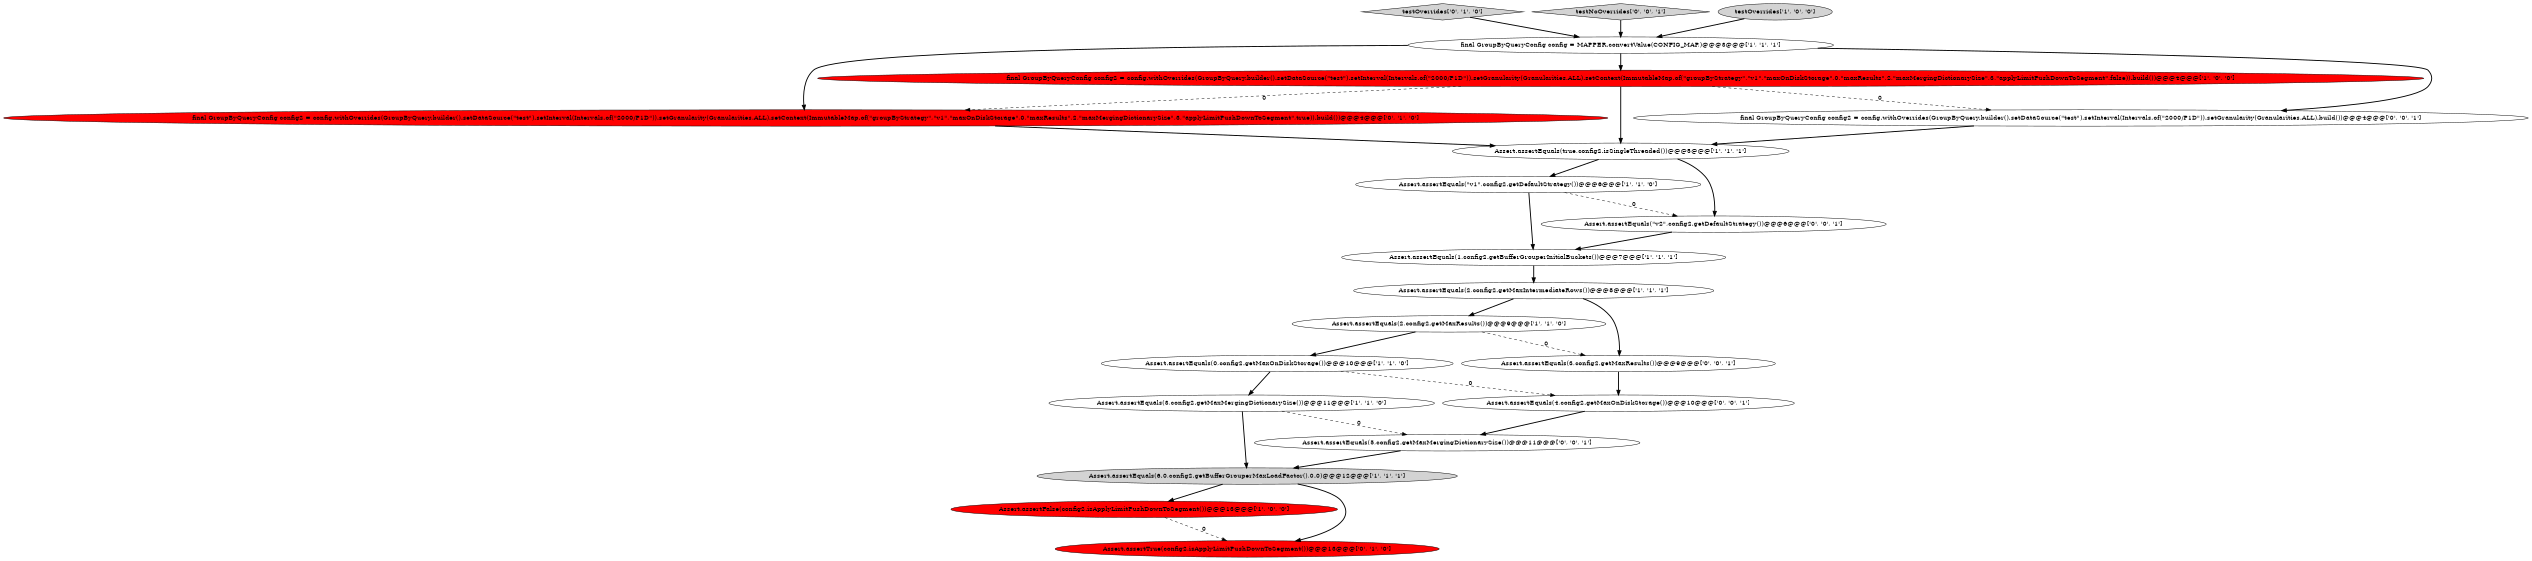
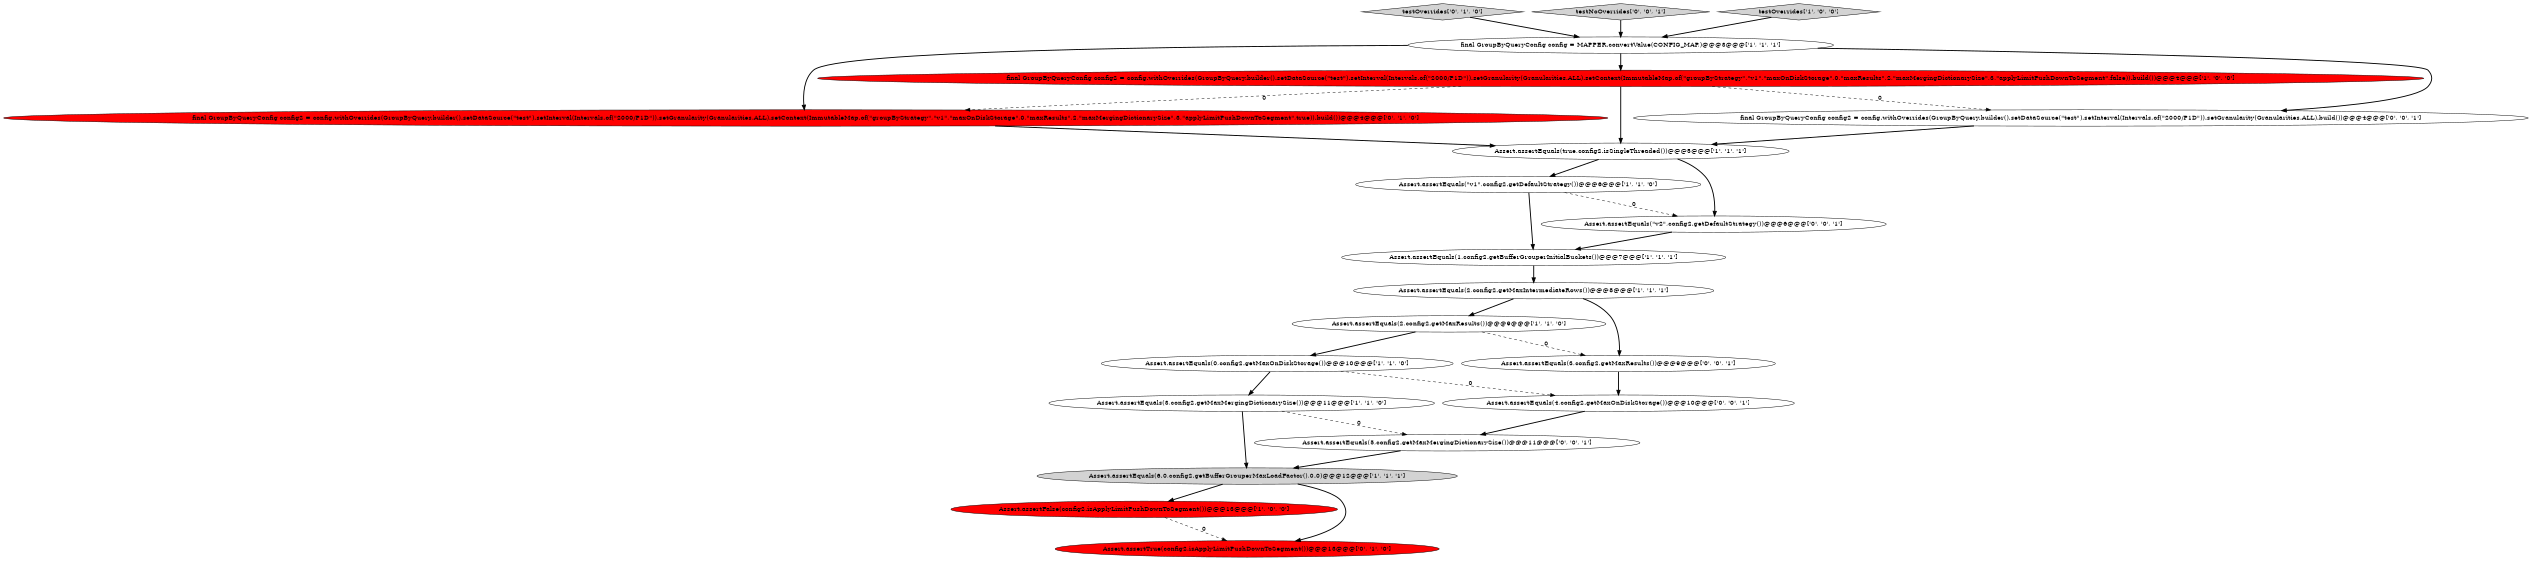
(1775, 12) -> (1799, 12)
